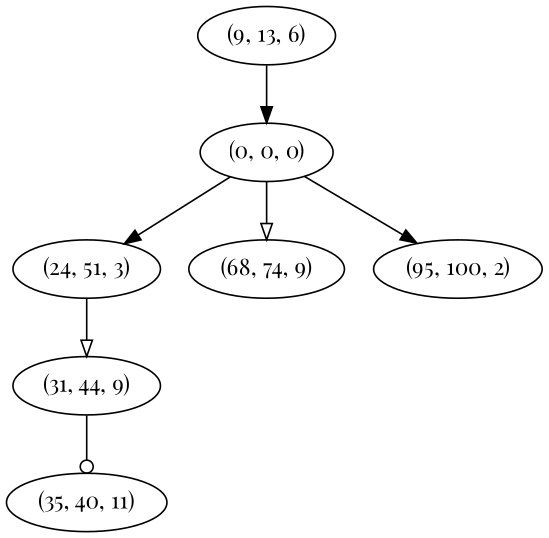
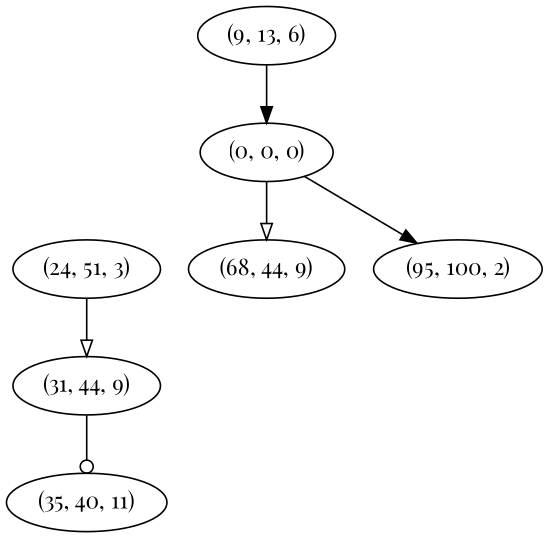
(184, 206) -> none
(267, 269) -> (267, 269)
